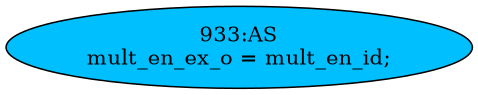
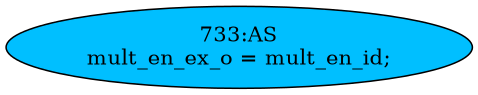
(239, 47) -> (239, 47)
